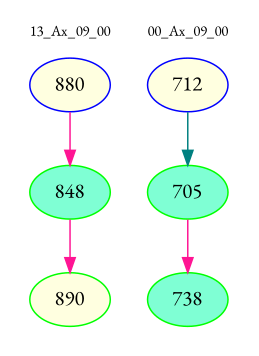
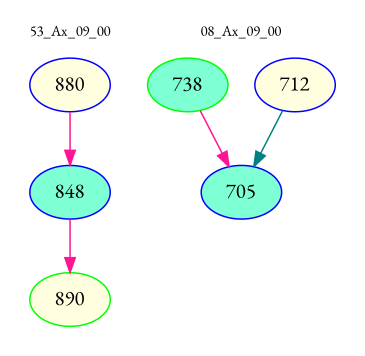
(71, 32) -> (71, 32)
(189, 32) -> (241, 32)
(70, 192) -> (70, 192)
(188, 192) -> (241, 192)
(188, 239) -> (211, 132)
